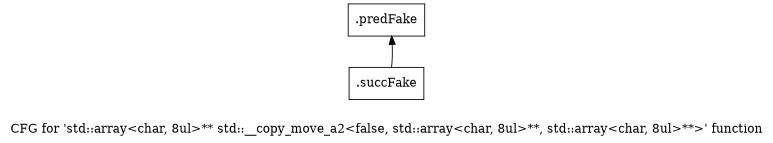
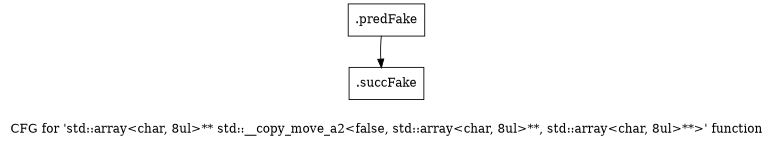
(392, 56) -> (381, 47)
